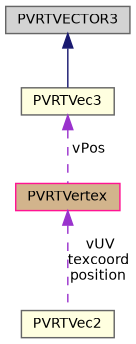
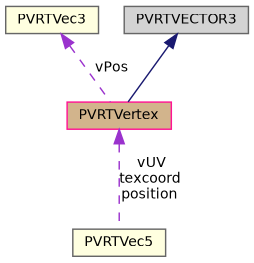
(68, 68) -> (148, 74)
(68, 324) -> (119, 243)
